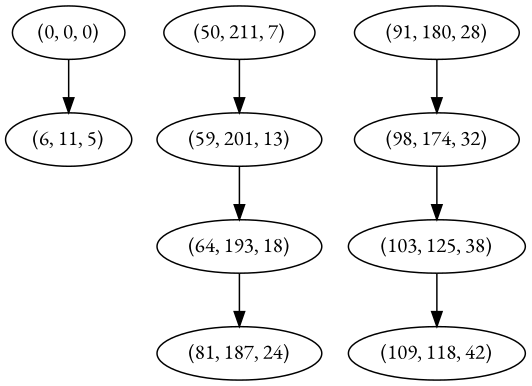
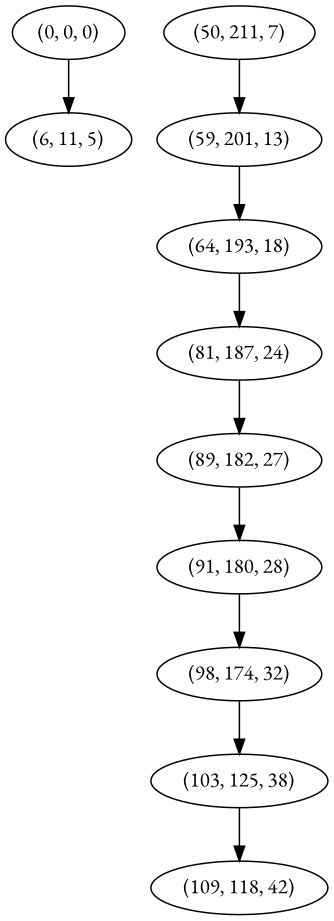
none -> (239, 460)
